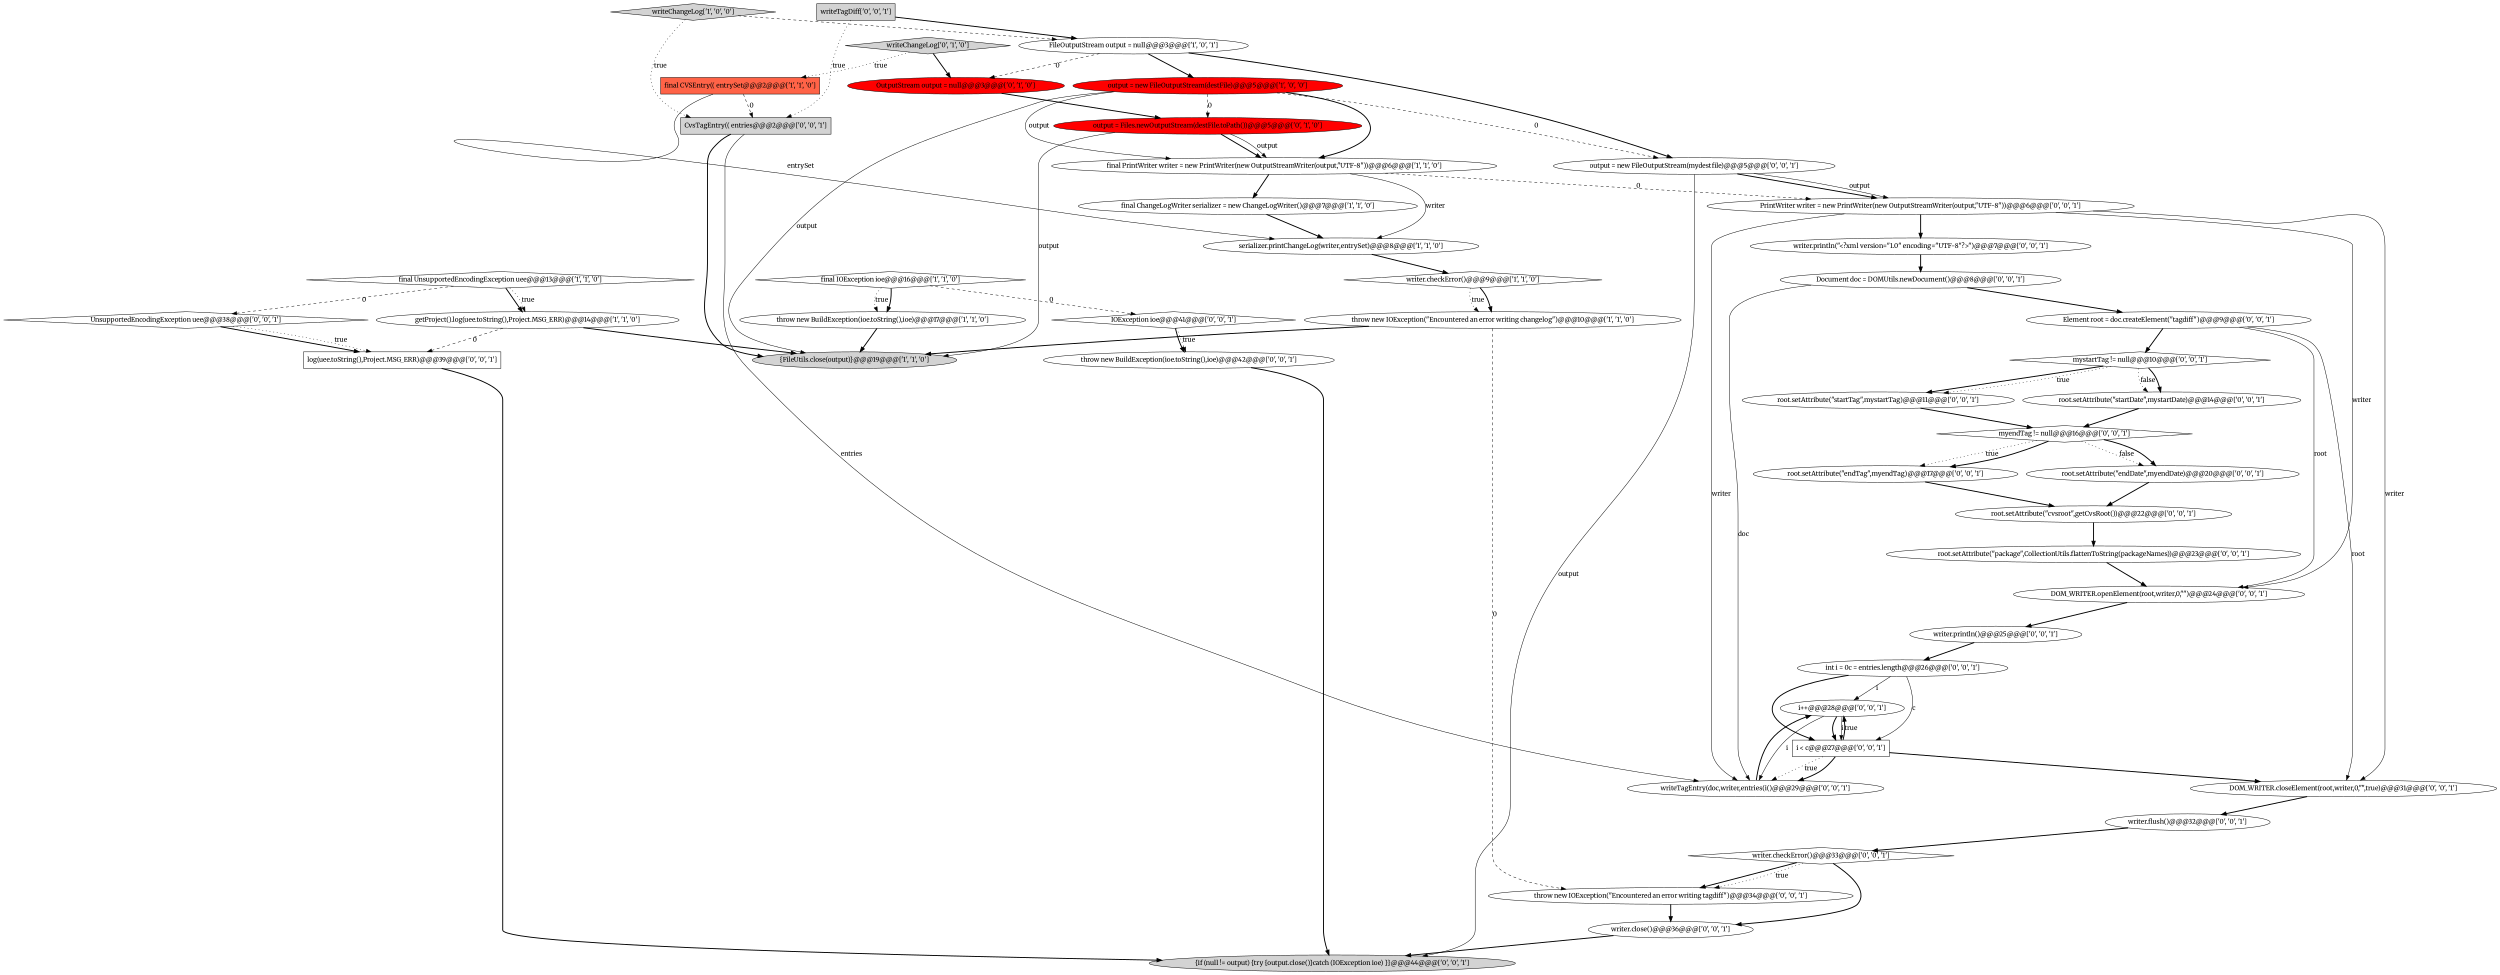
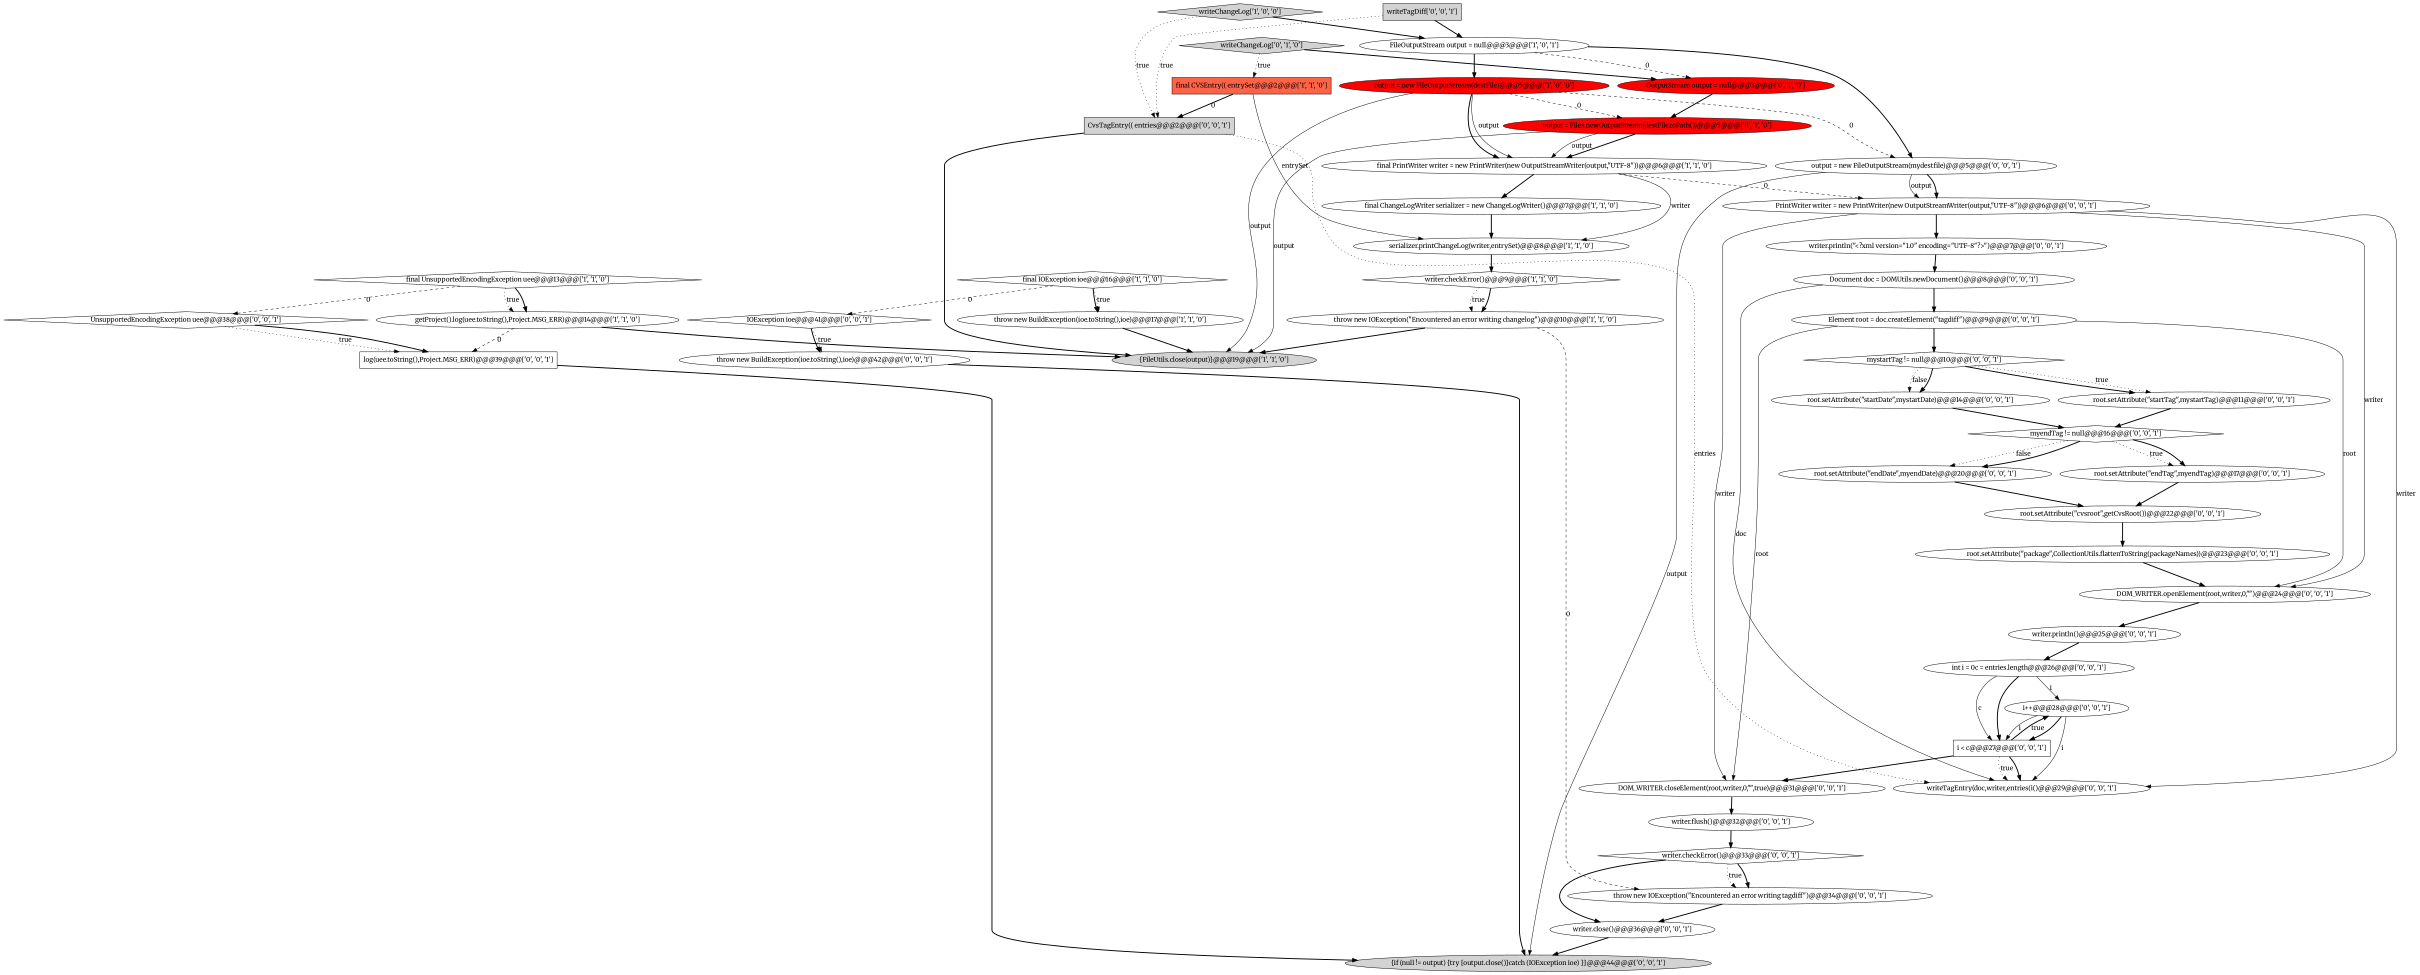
(895, 27) -> (1346, 27)
(747, 104) -> (1208, 105)
(1072, 599) -> (1694, 335)
(1771, 740) -> none
